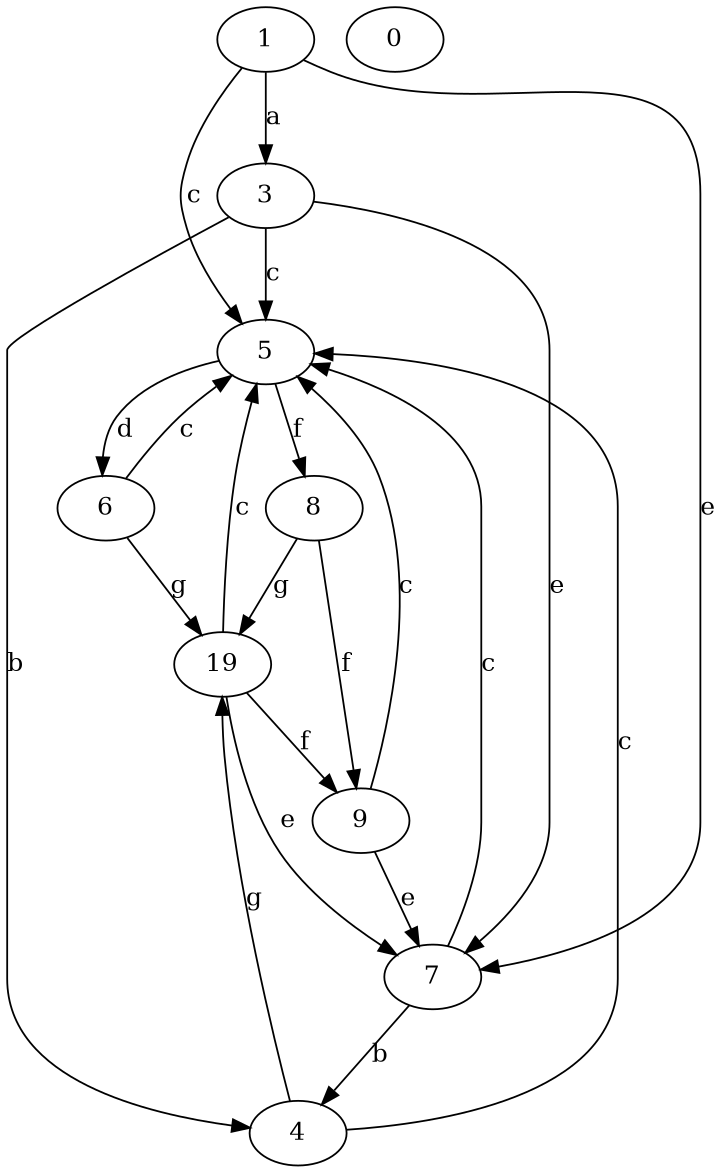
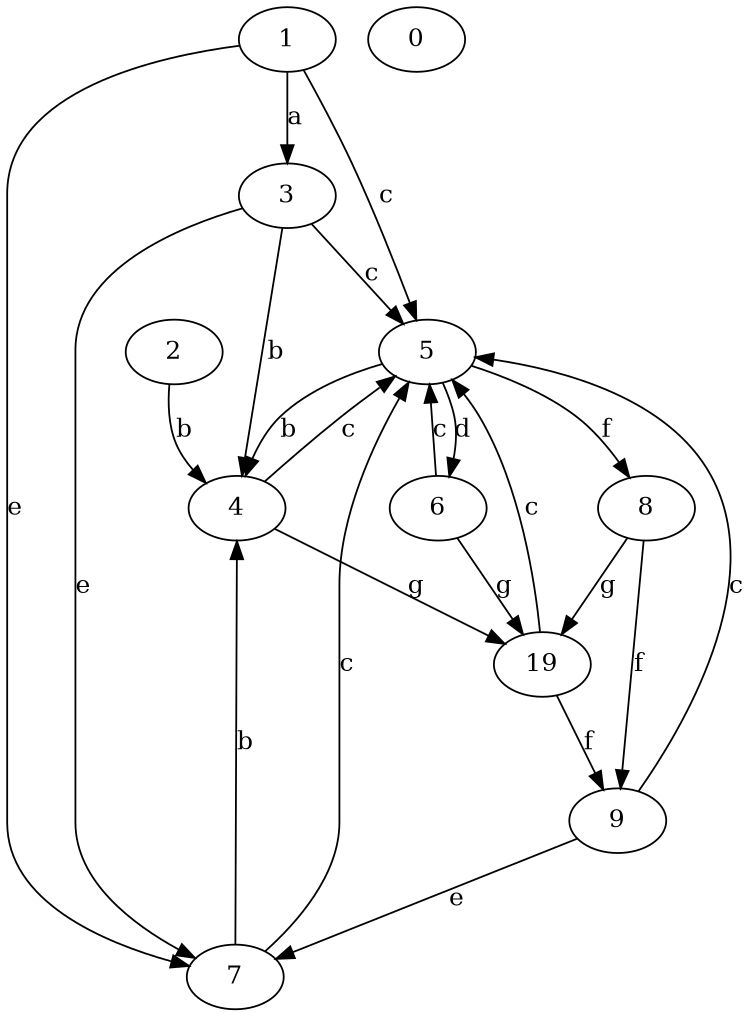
none -> (174, 352)
none -> (306, 397)
(273, 841) -> none
